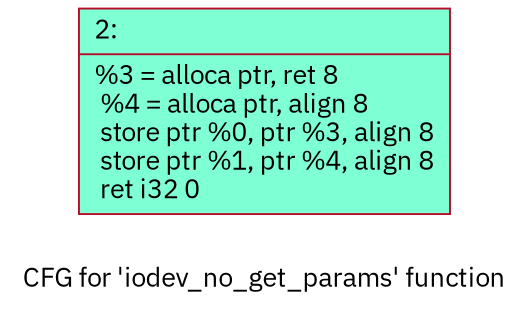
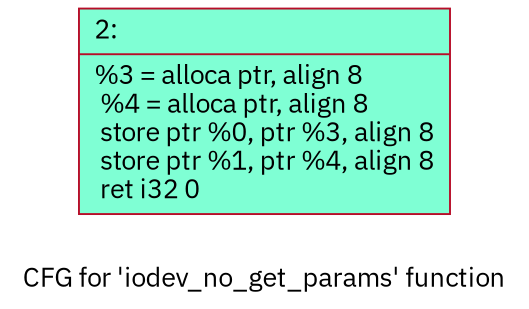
(217, 76) -> (229, 76)
